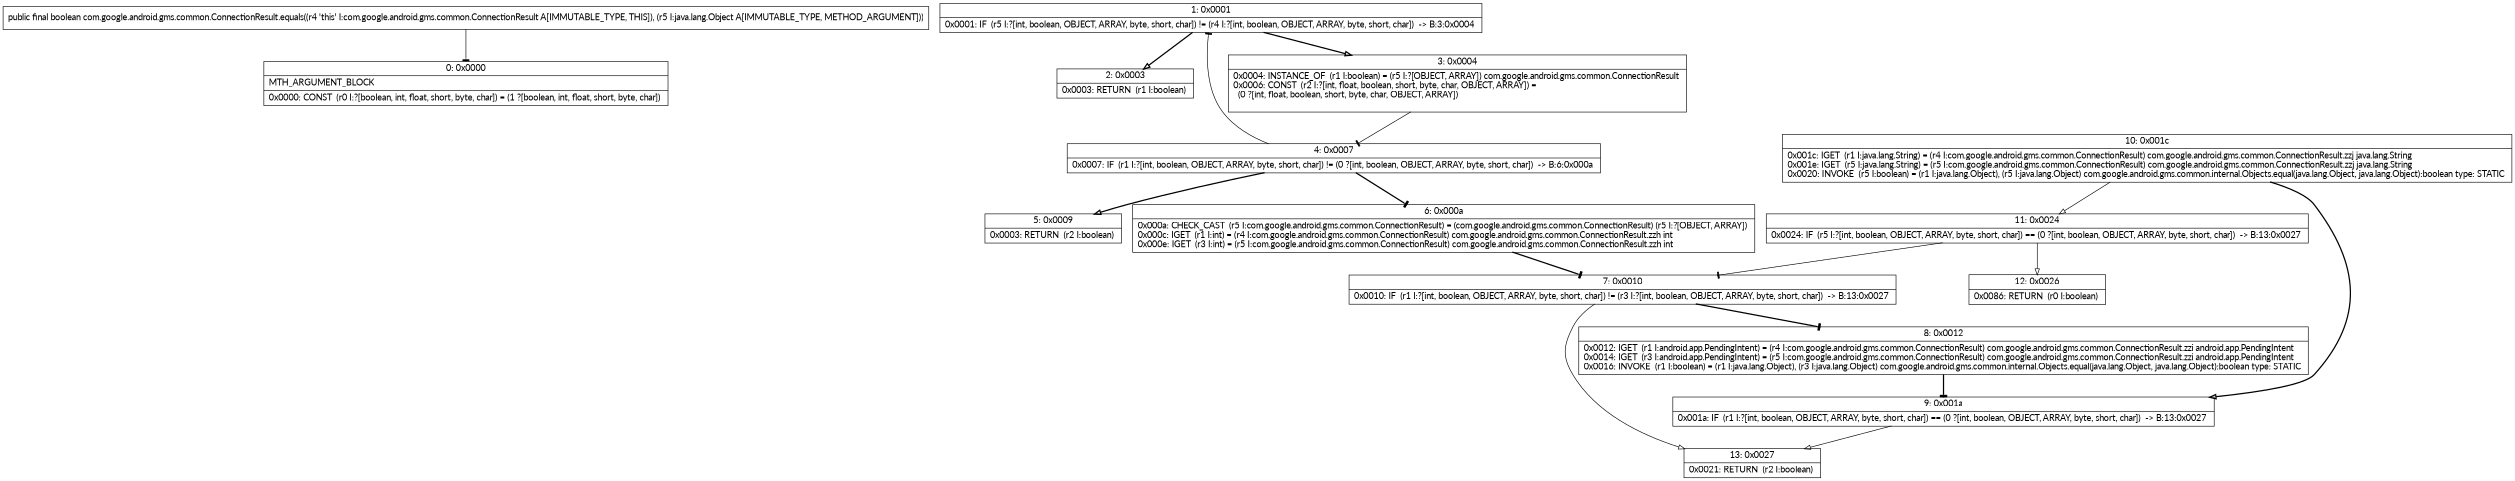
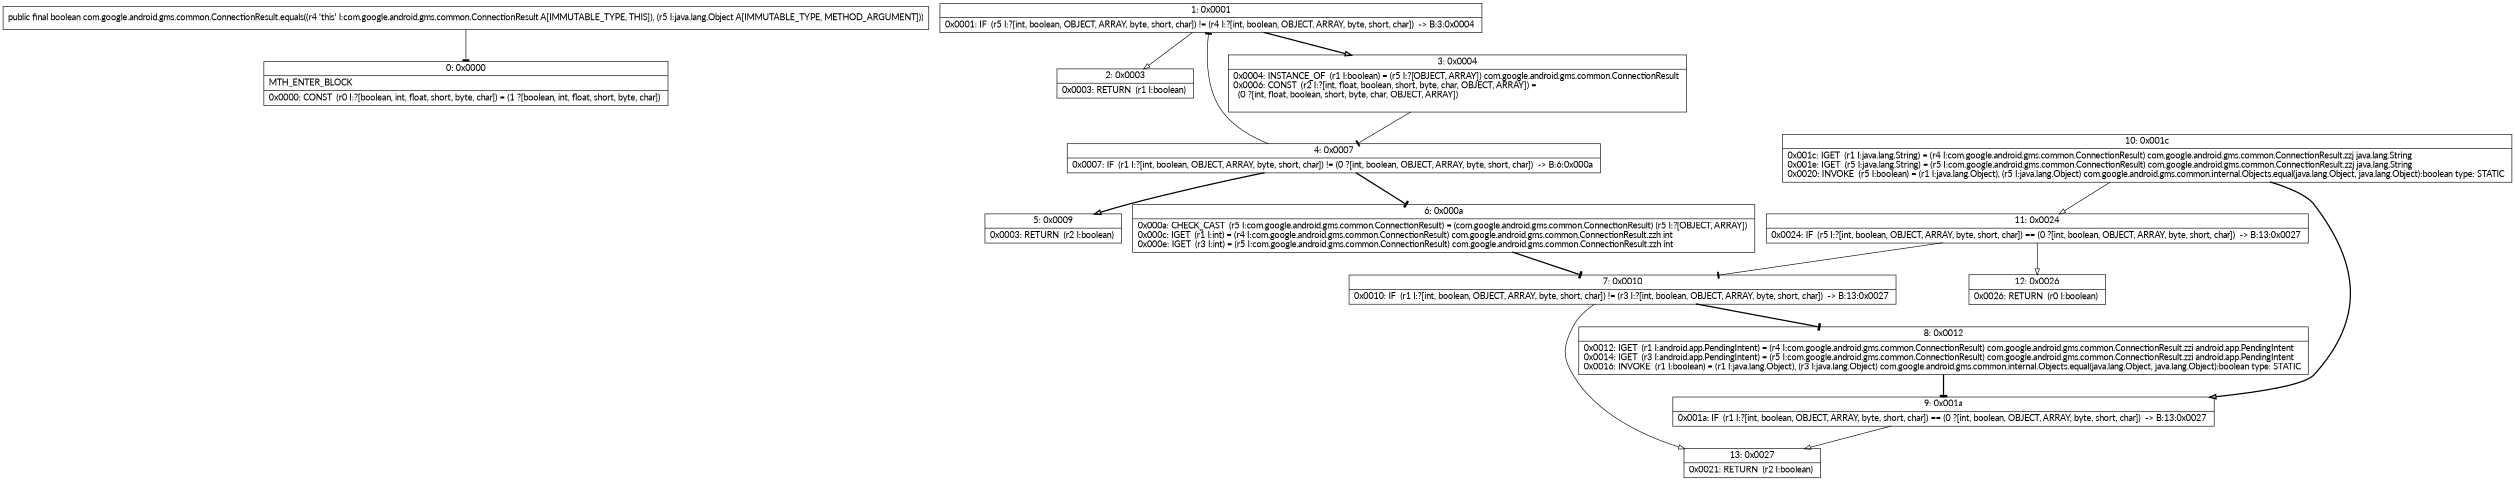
(1171, 49) -> (1171, 49)
(322, 83) -> (311, 83)
(2037, 297) -> (2037, 297)
